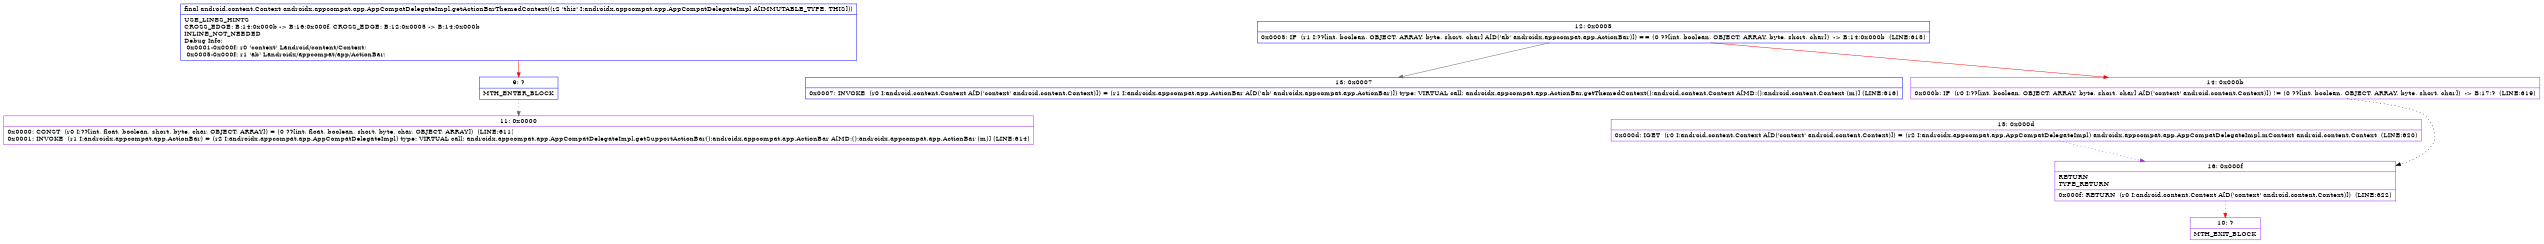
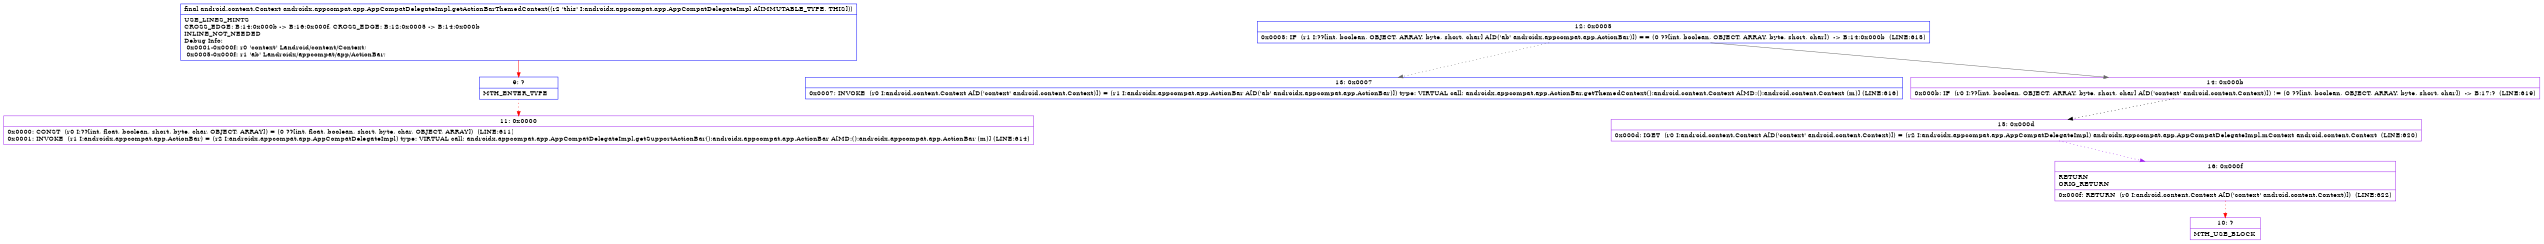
(1476, 60) -> (1476, 60)
(1907, 60) -> (1907, 60)
(519, 93) -> (515, 93)
(519, 105) -> (519, 105)
(2421, 113) -> (2123, 109)
(2084, 184) -> (2084, 184)
(2225, 234) -> (2225, 234)
